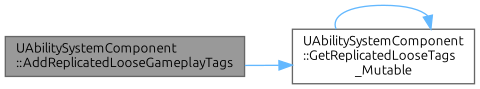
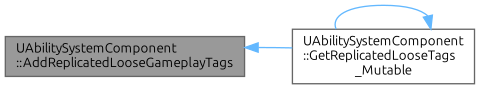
(262, 65) -> (275, 48)
